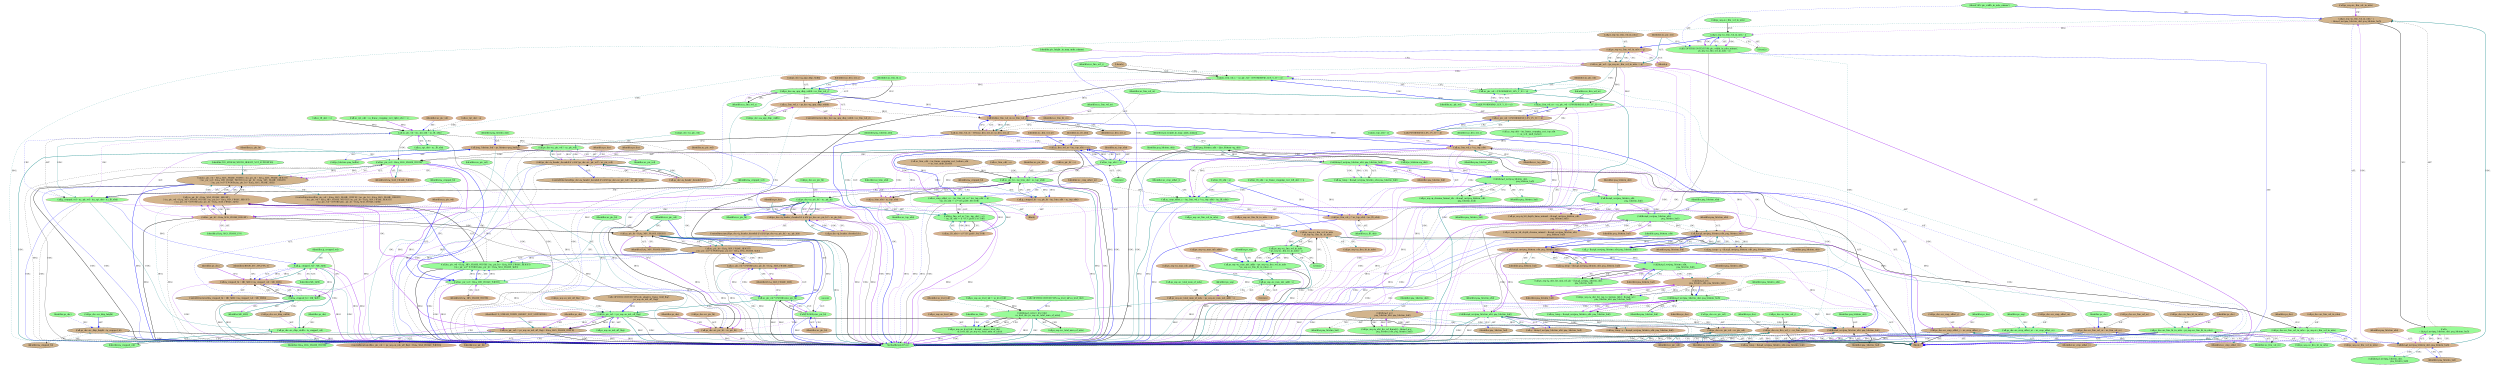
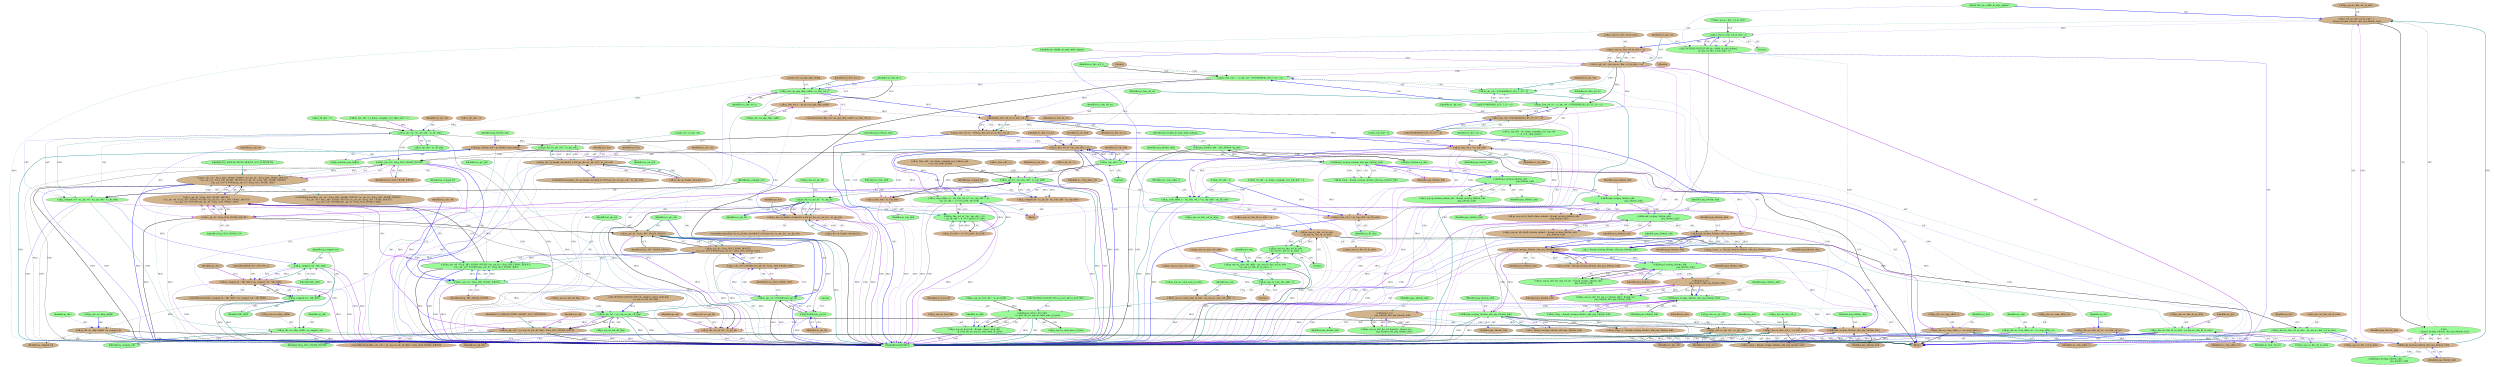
(992, 172) -> (992, 172)
(648, 241) -> none
(642, 243) -> (642, 243)
(290, 306) -> (198, 305)
(2135, 314) -> none
(898, 345) -> (898, 345)
